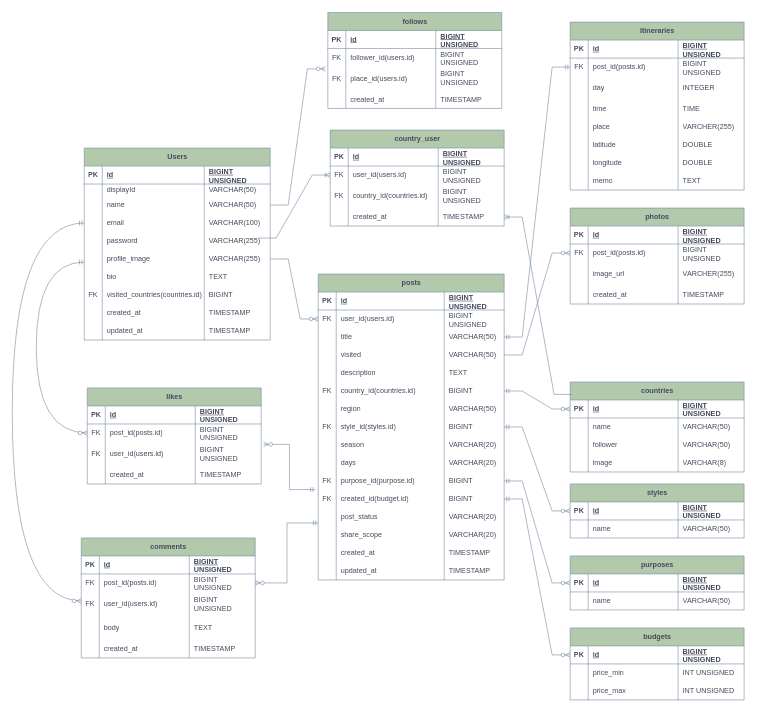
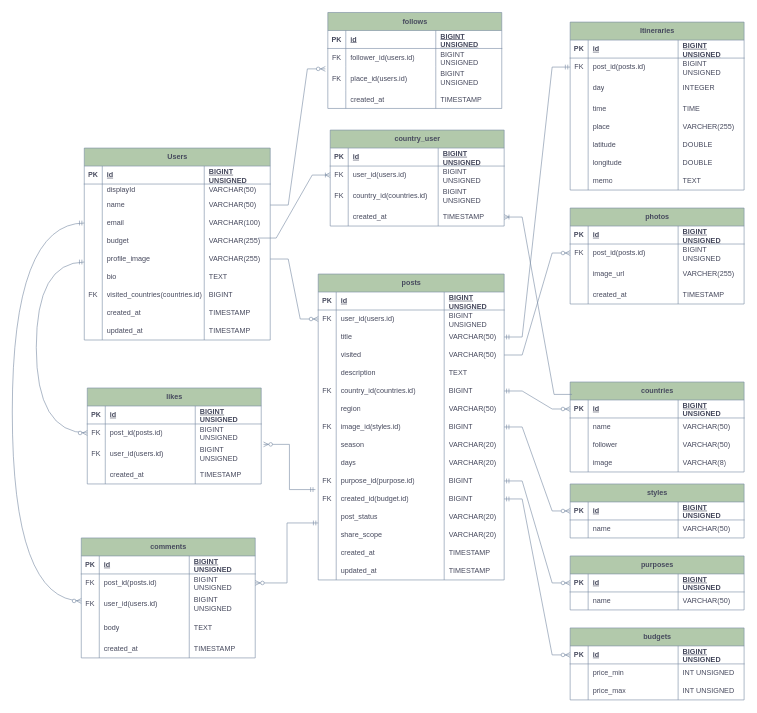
(123, 241) -> (119, 241)
(375, 427) -> (375, 427)
